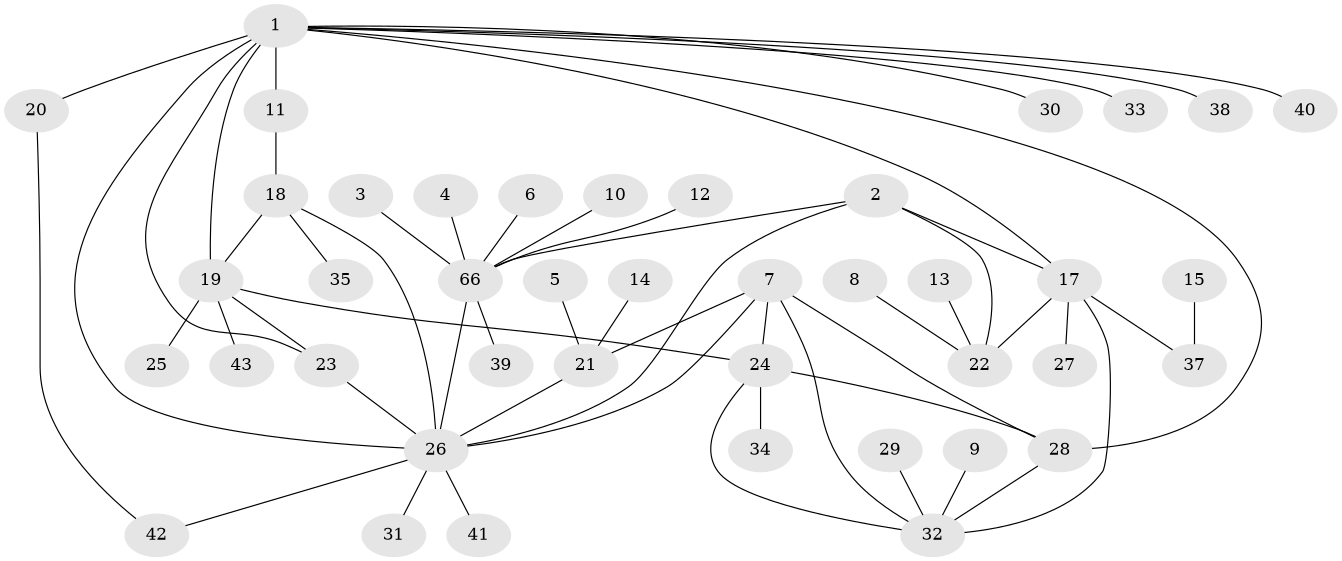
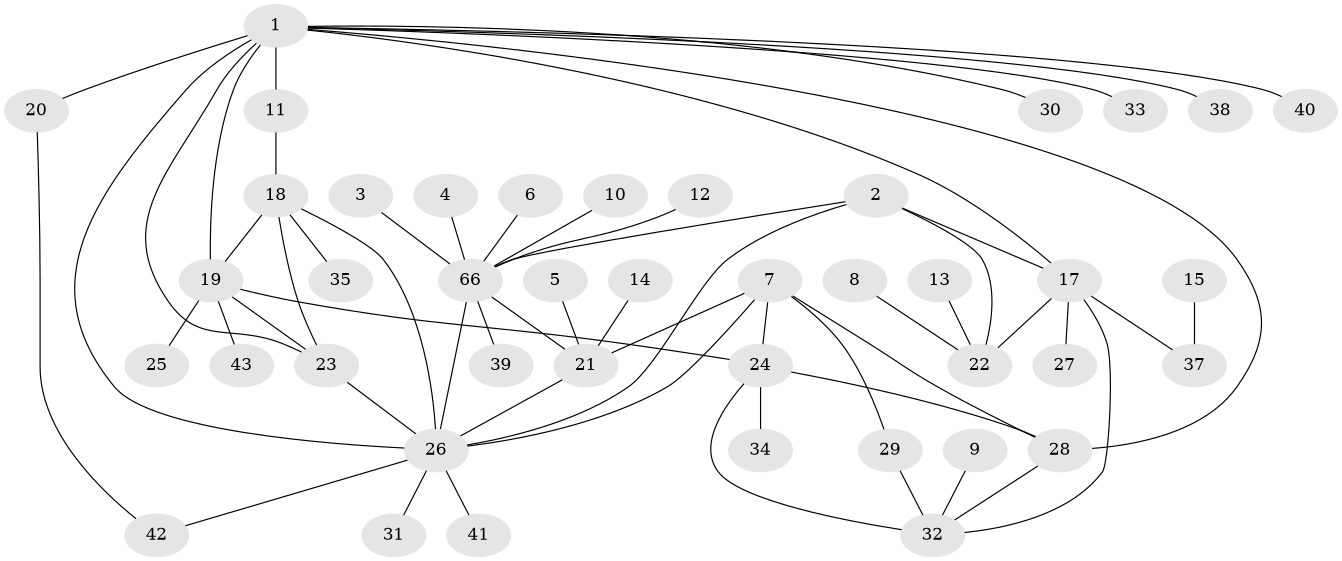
none -> (293, 283)
none -> (528, 323)
(824, 424) -> (849, 355)
